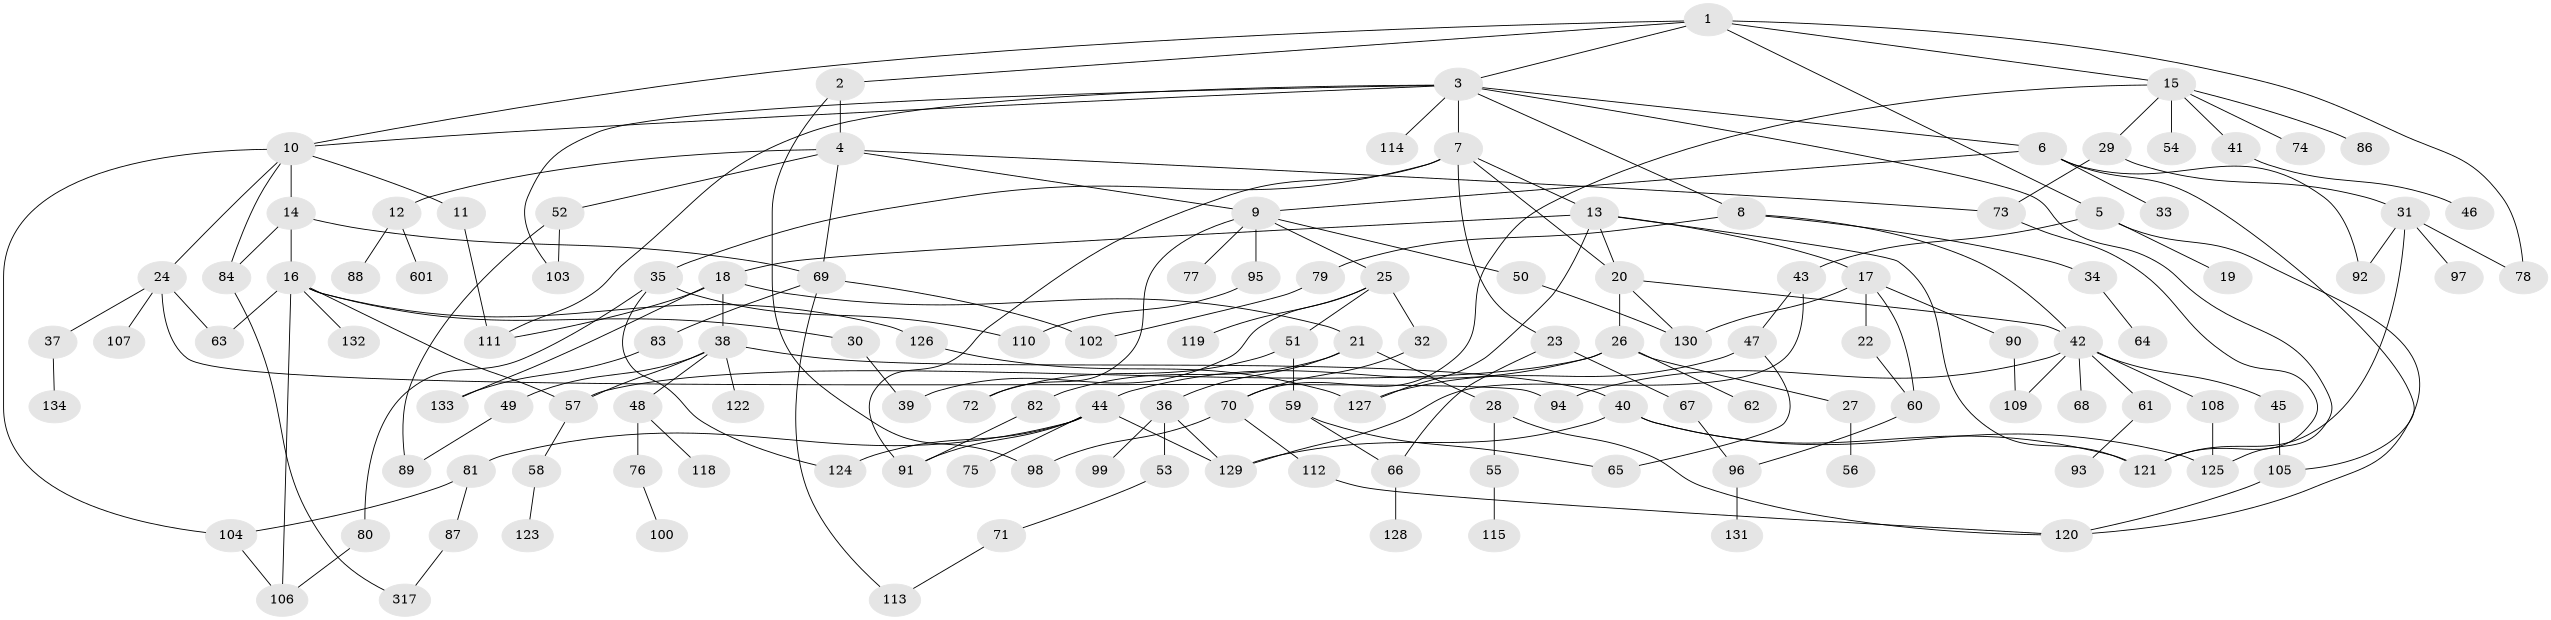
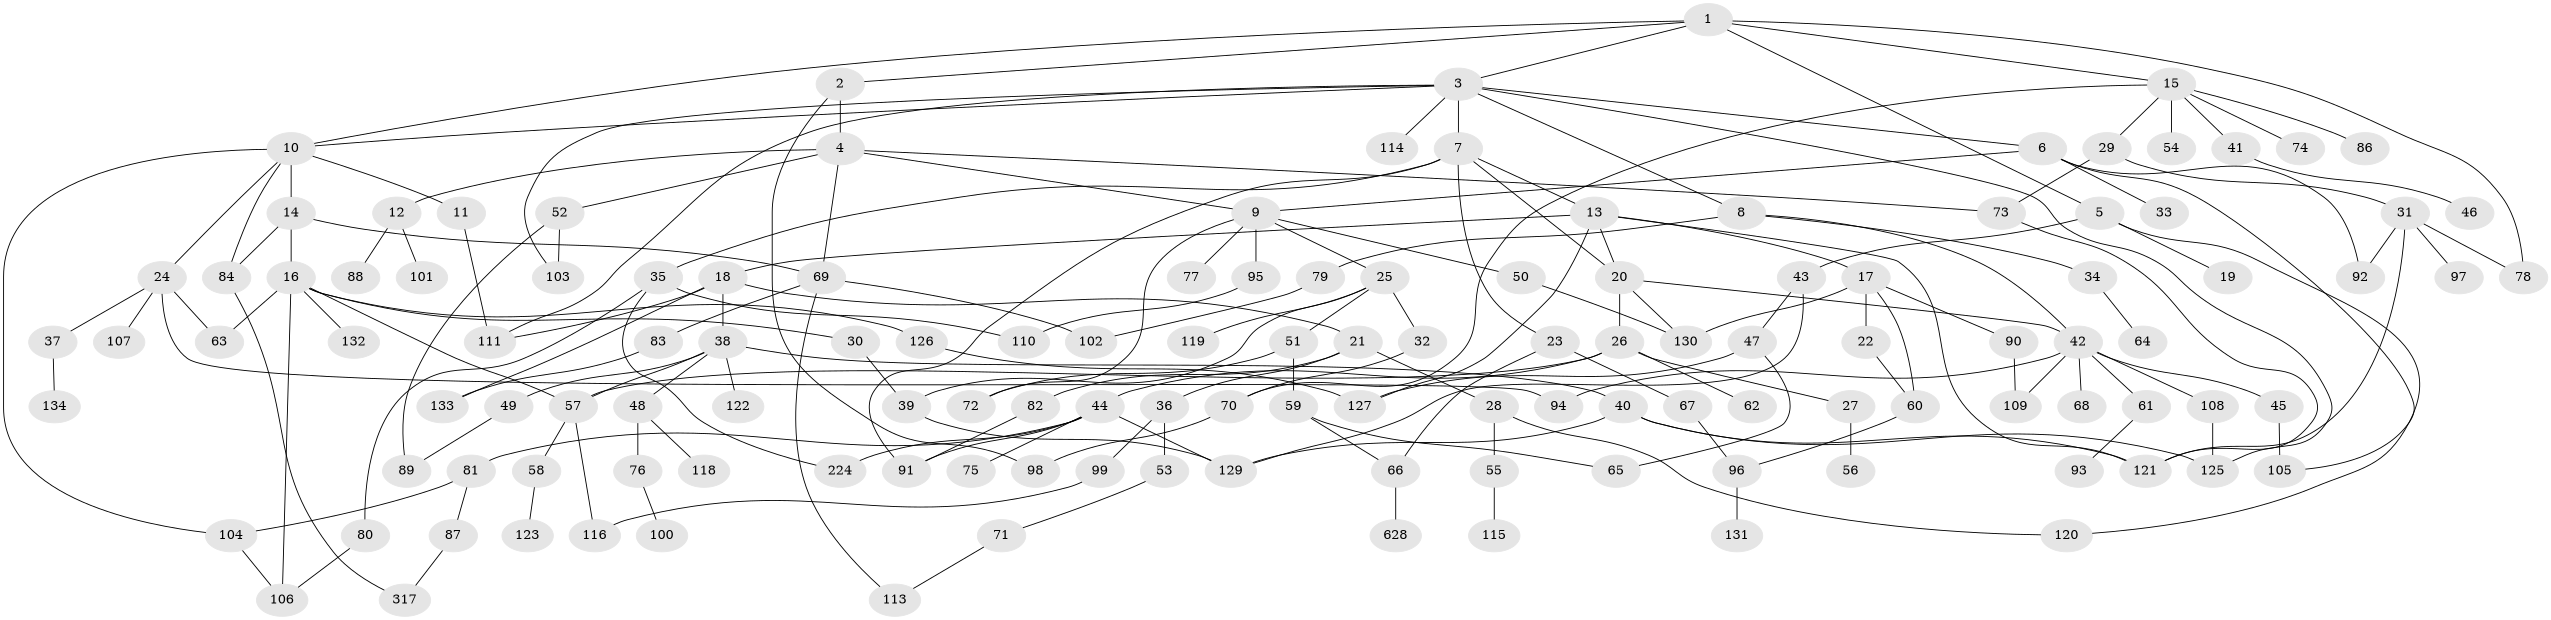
(422, 278) -> (422, 278)
(1198, 439) -> (1068, 439)
(840, 471) -> (840, 471)
(1314, 471) -> none
(2176, 509) -> none
none -> (595, 536)
(1396, 536) -> (1396, 536)
